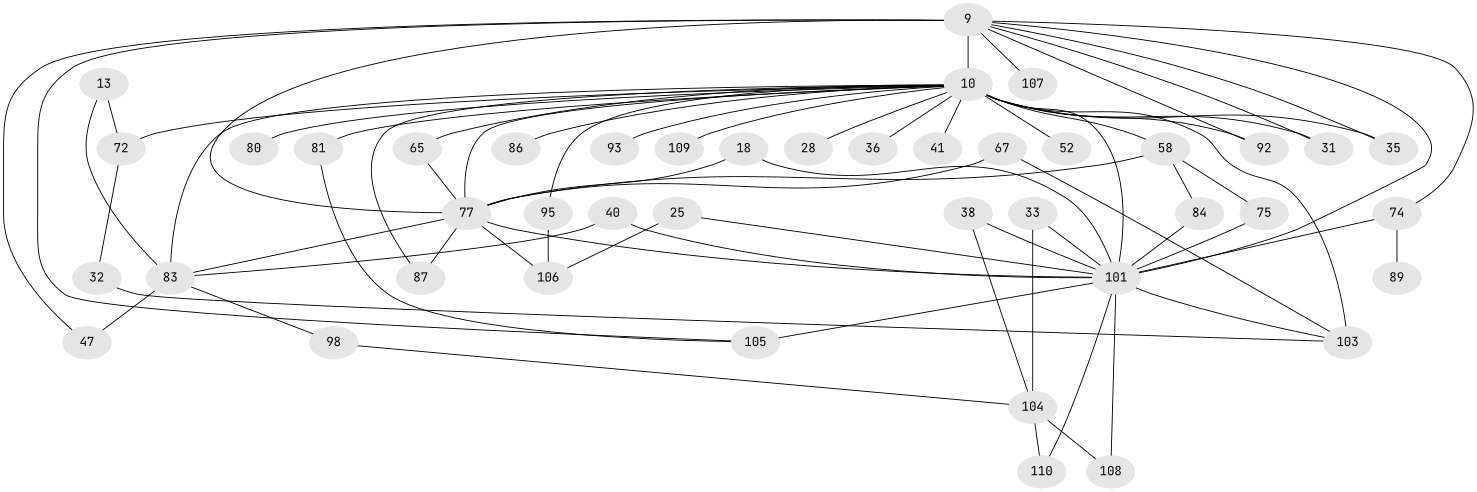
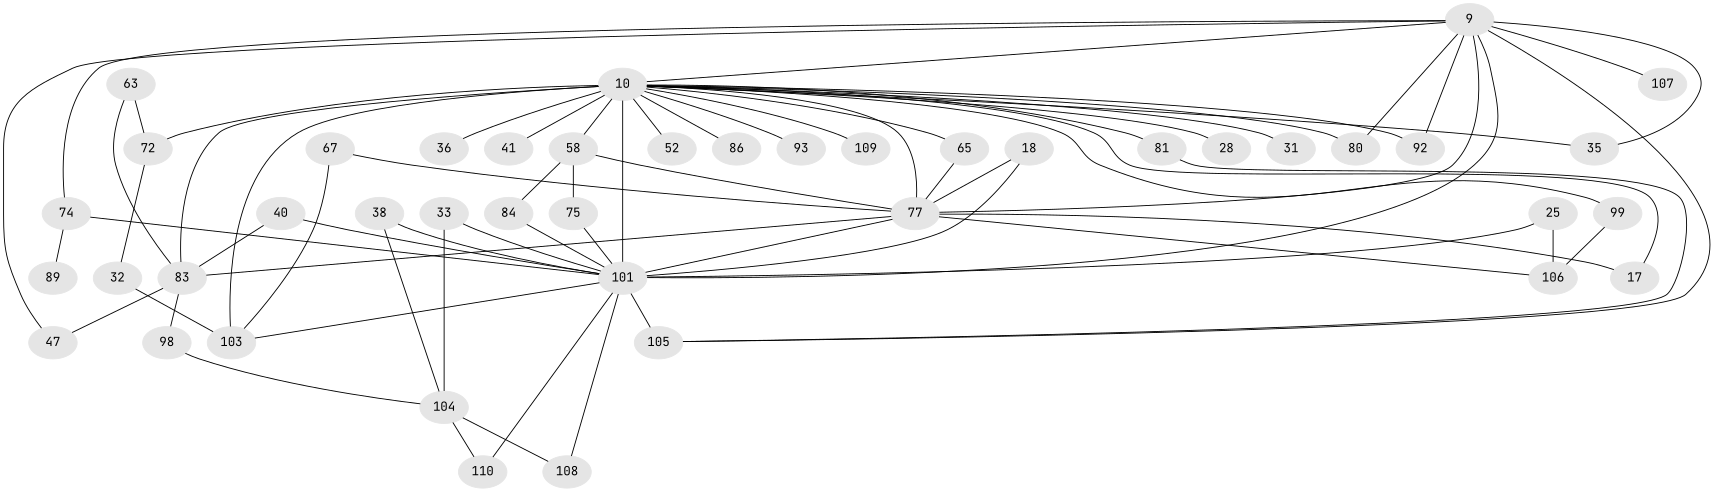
(1152, 77) -> (1413, 84)
(104, 84) -> (131, 84)
(548, 214) -> (1618, 214)
(421, 278) -> (1635, 278)
